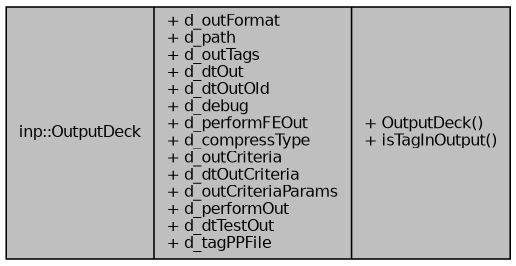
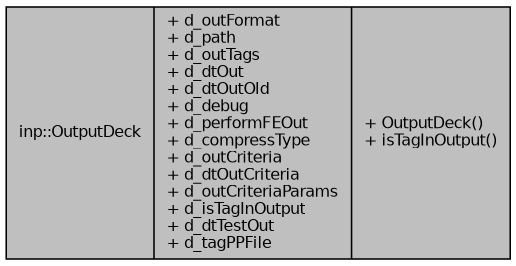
(228, 209) -> (236, 209)
